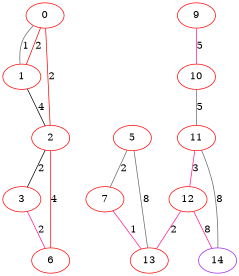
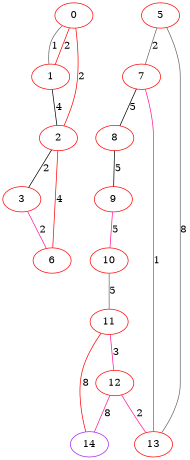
none -> (115, 138)
(215, 198) -> (81, 380)
